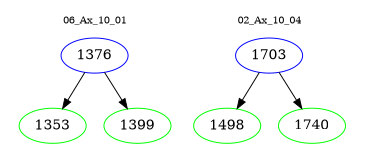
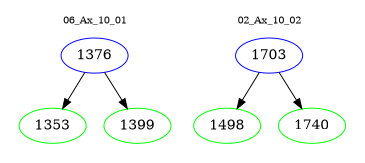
(270, 21) -> (270, 21)
